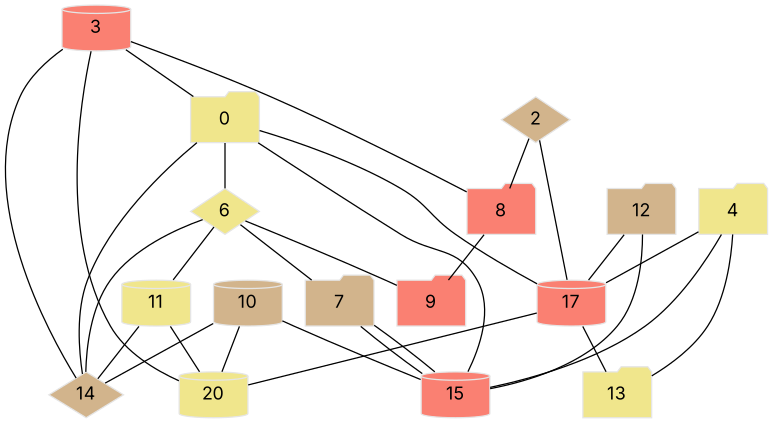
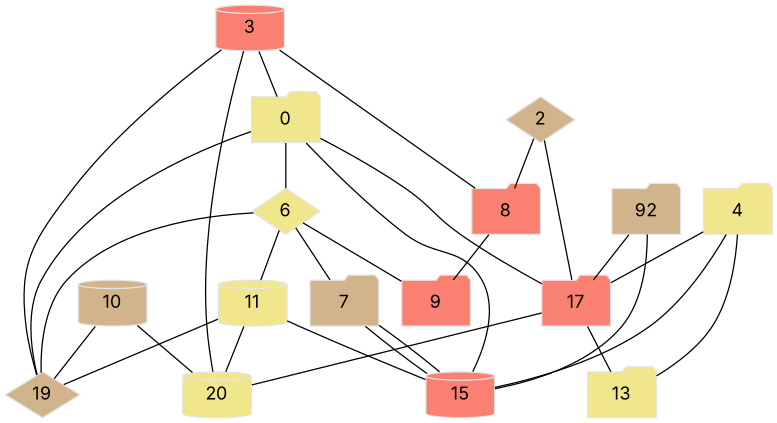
(641, 211) -> (646, 211)
(571, 303) -> (576, 303)
(351, 351) -> (356, 351)
(86, 395) -> (43, 395)
